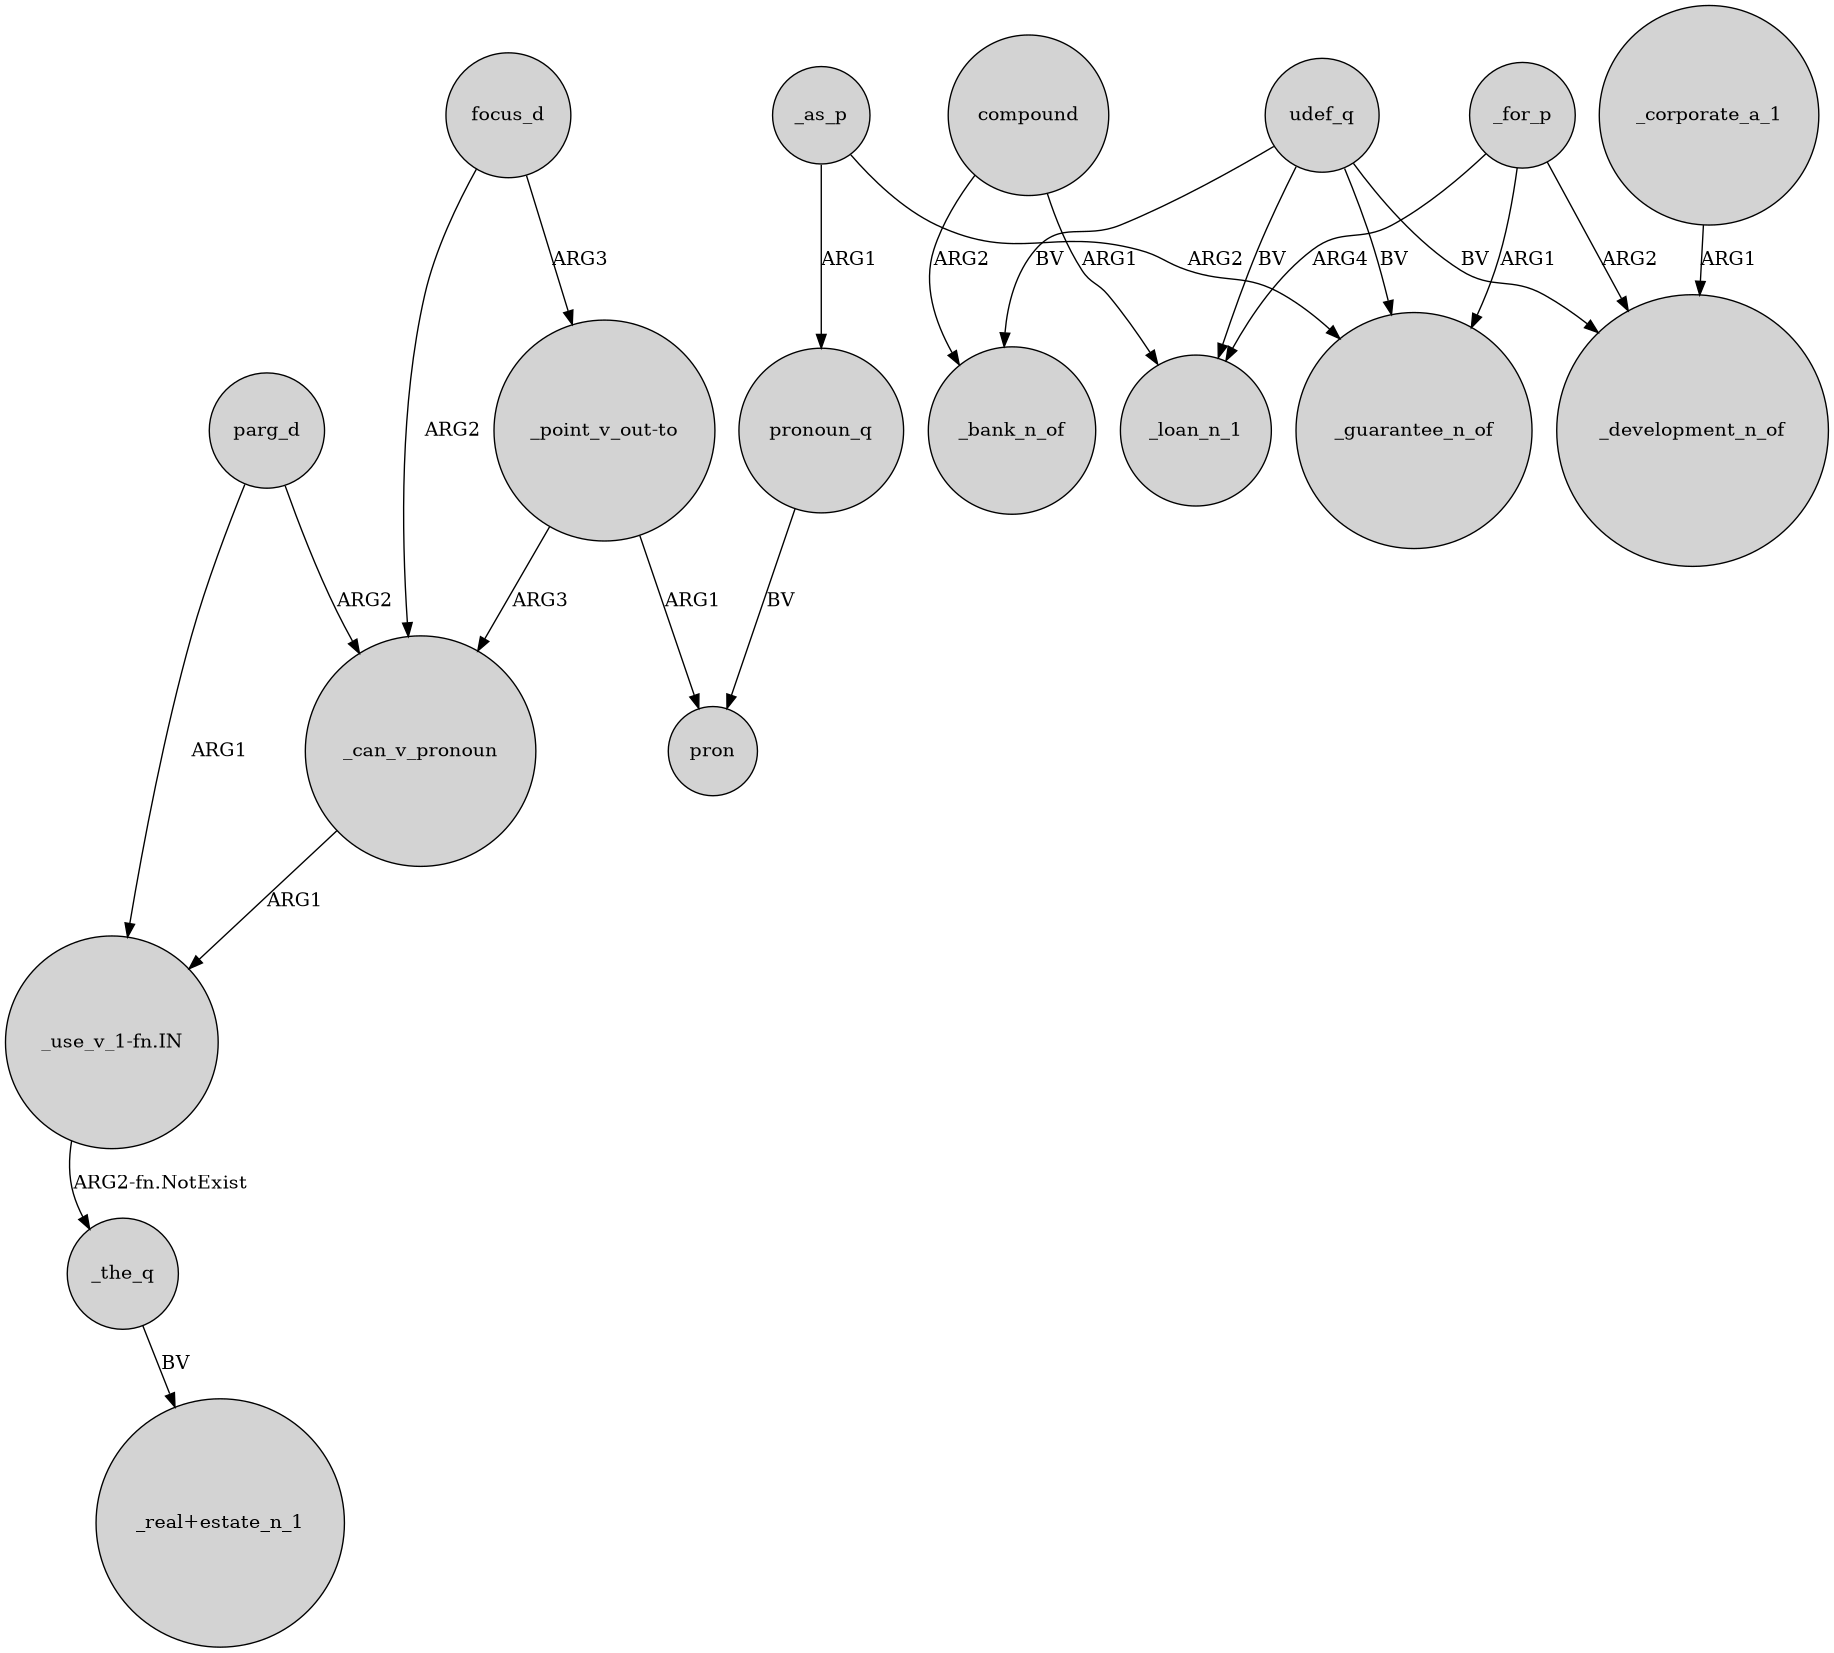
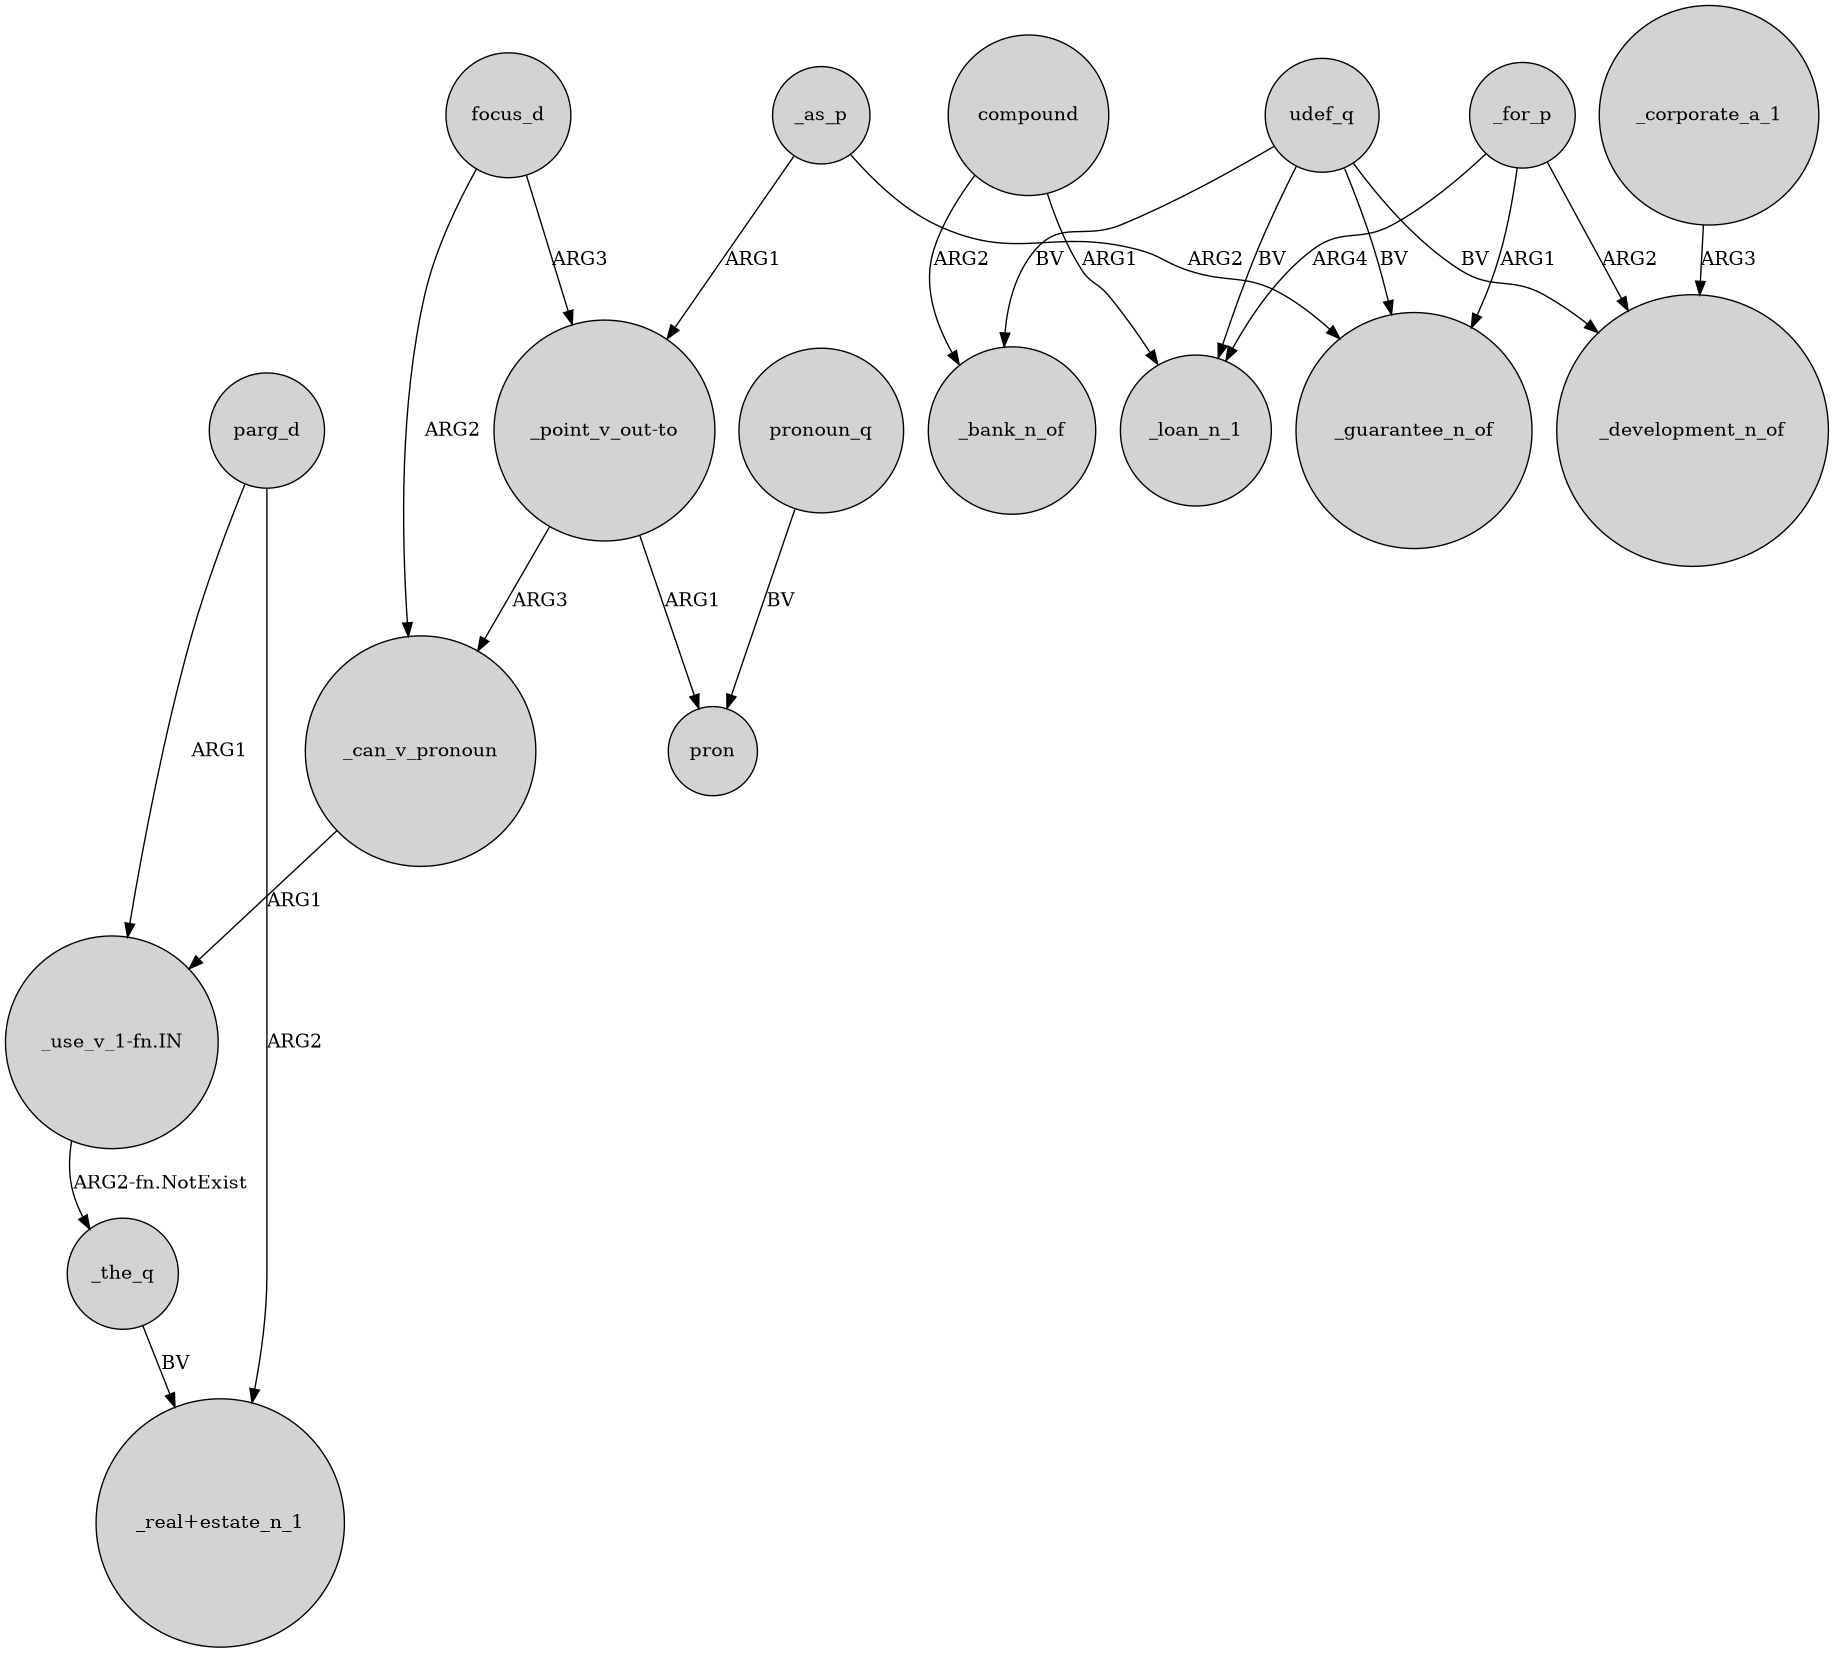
(821, 250) -> (734, 242)
(1729, 260) -> (1729, 260)
(316, 565) -> (267, 939)
